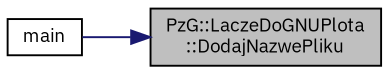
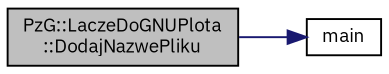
(107, 37) -> (263, 37)
